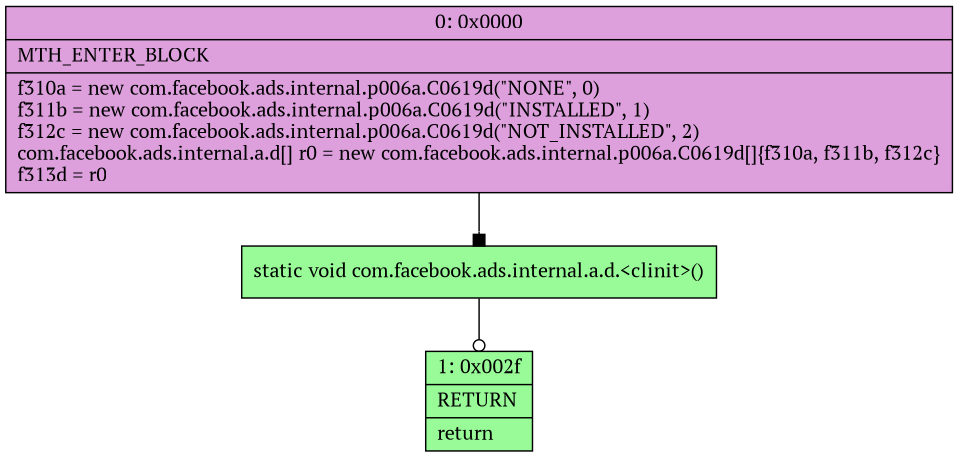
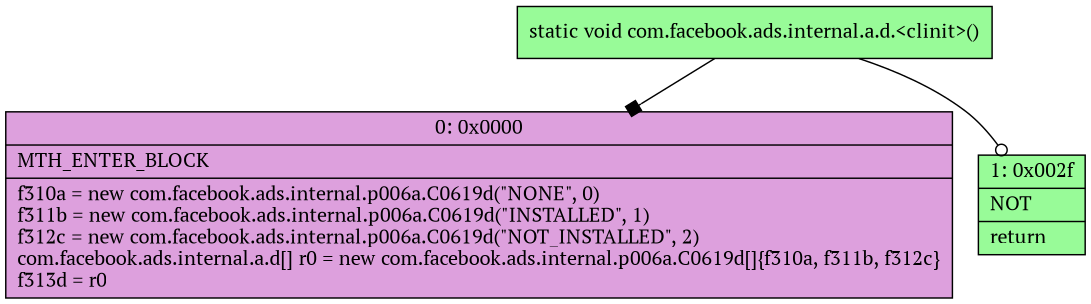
(479, 212) -> (678, 81)
(478, 400) -> (1012, 204)
